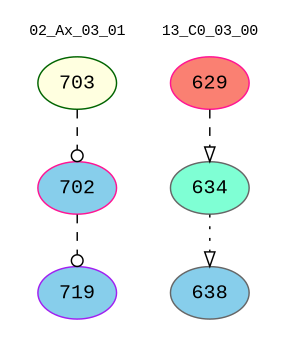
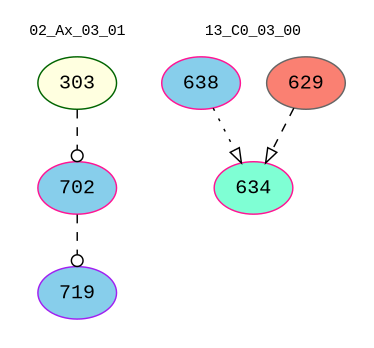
(77, 83) -> (77, 83)
(210, 83) -> (306, 83)
(210, 188) -> (254, 188)
(210, 233) -> (224, 129)
(210, 293) -> (201, 83)
